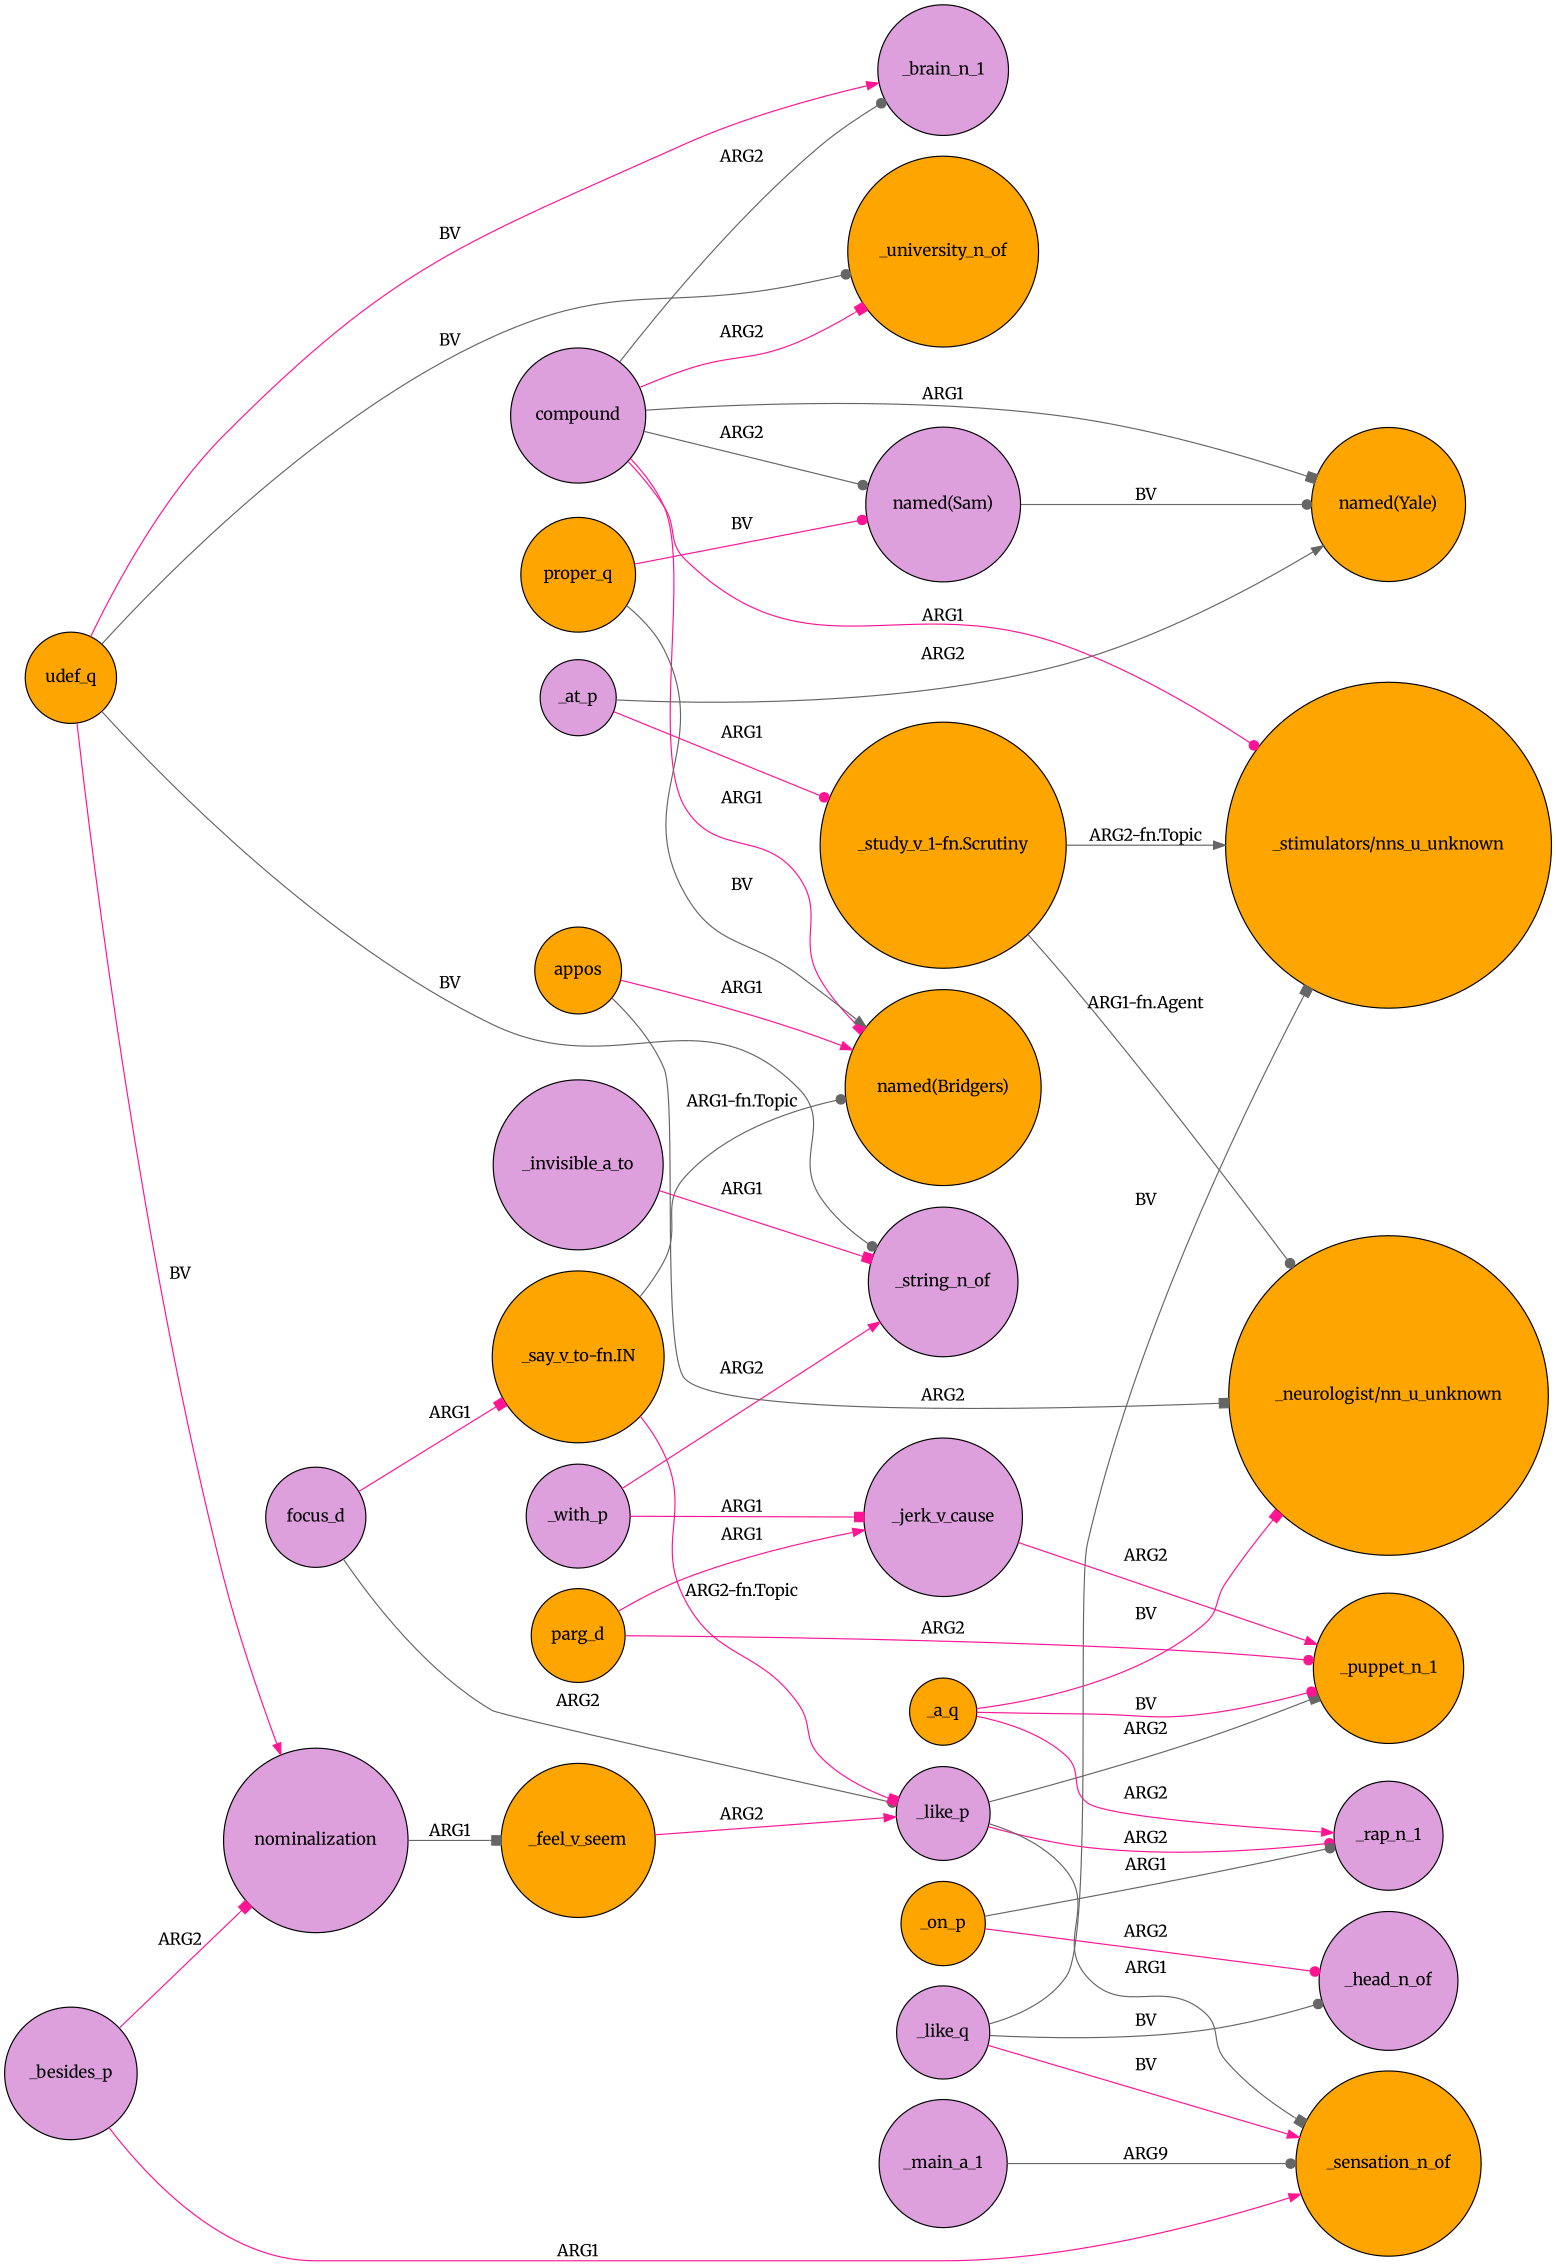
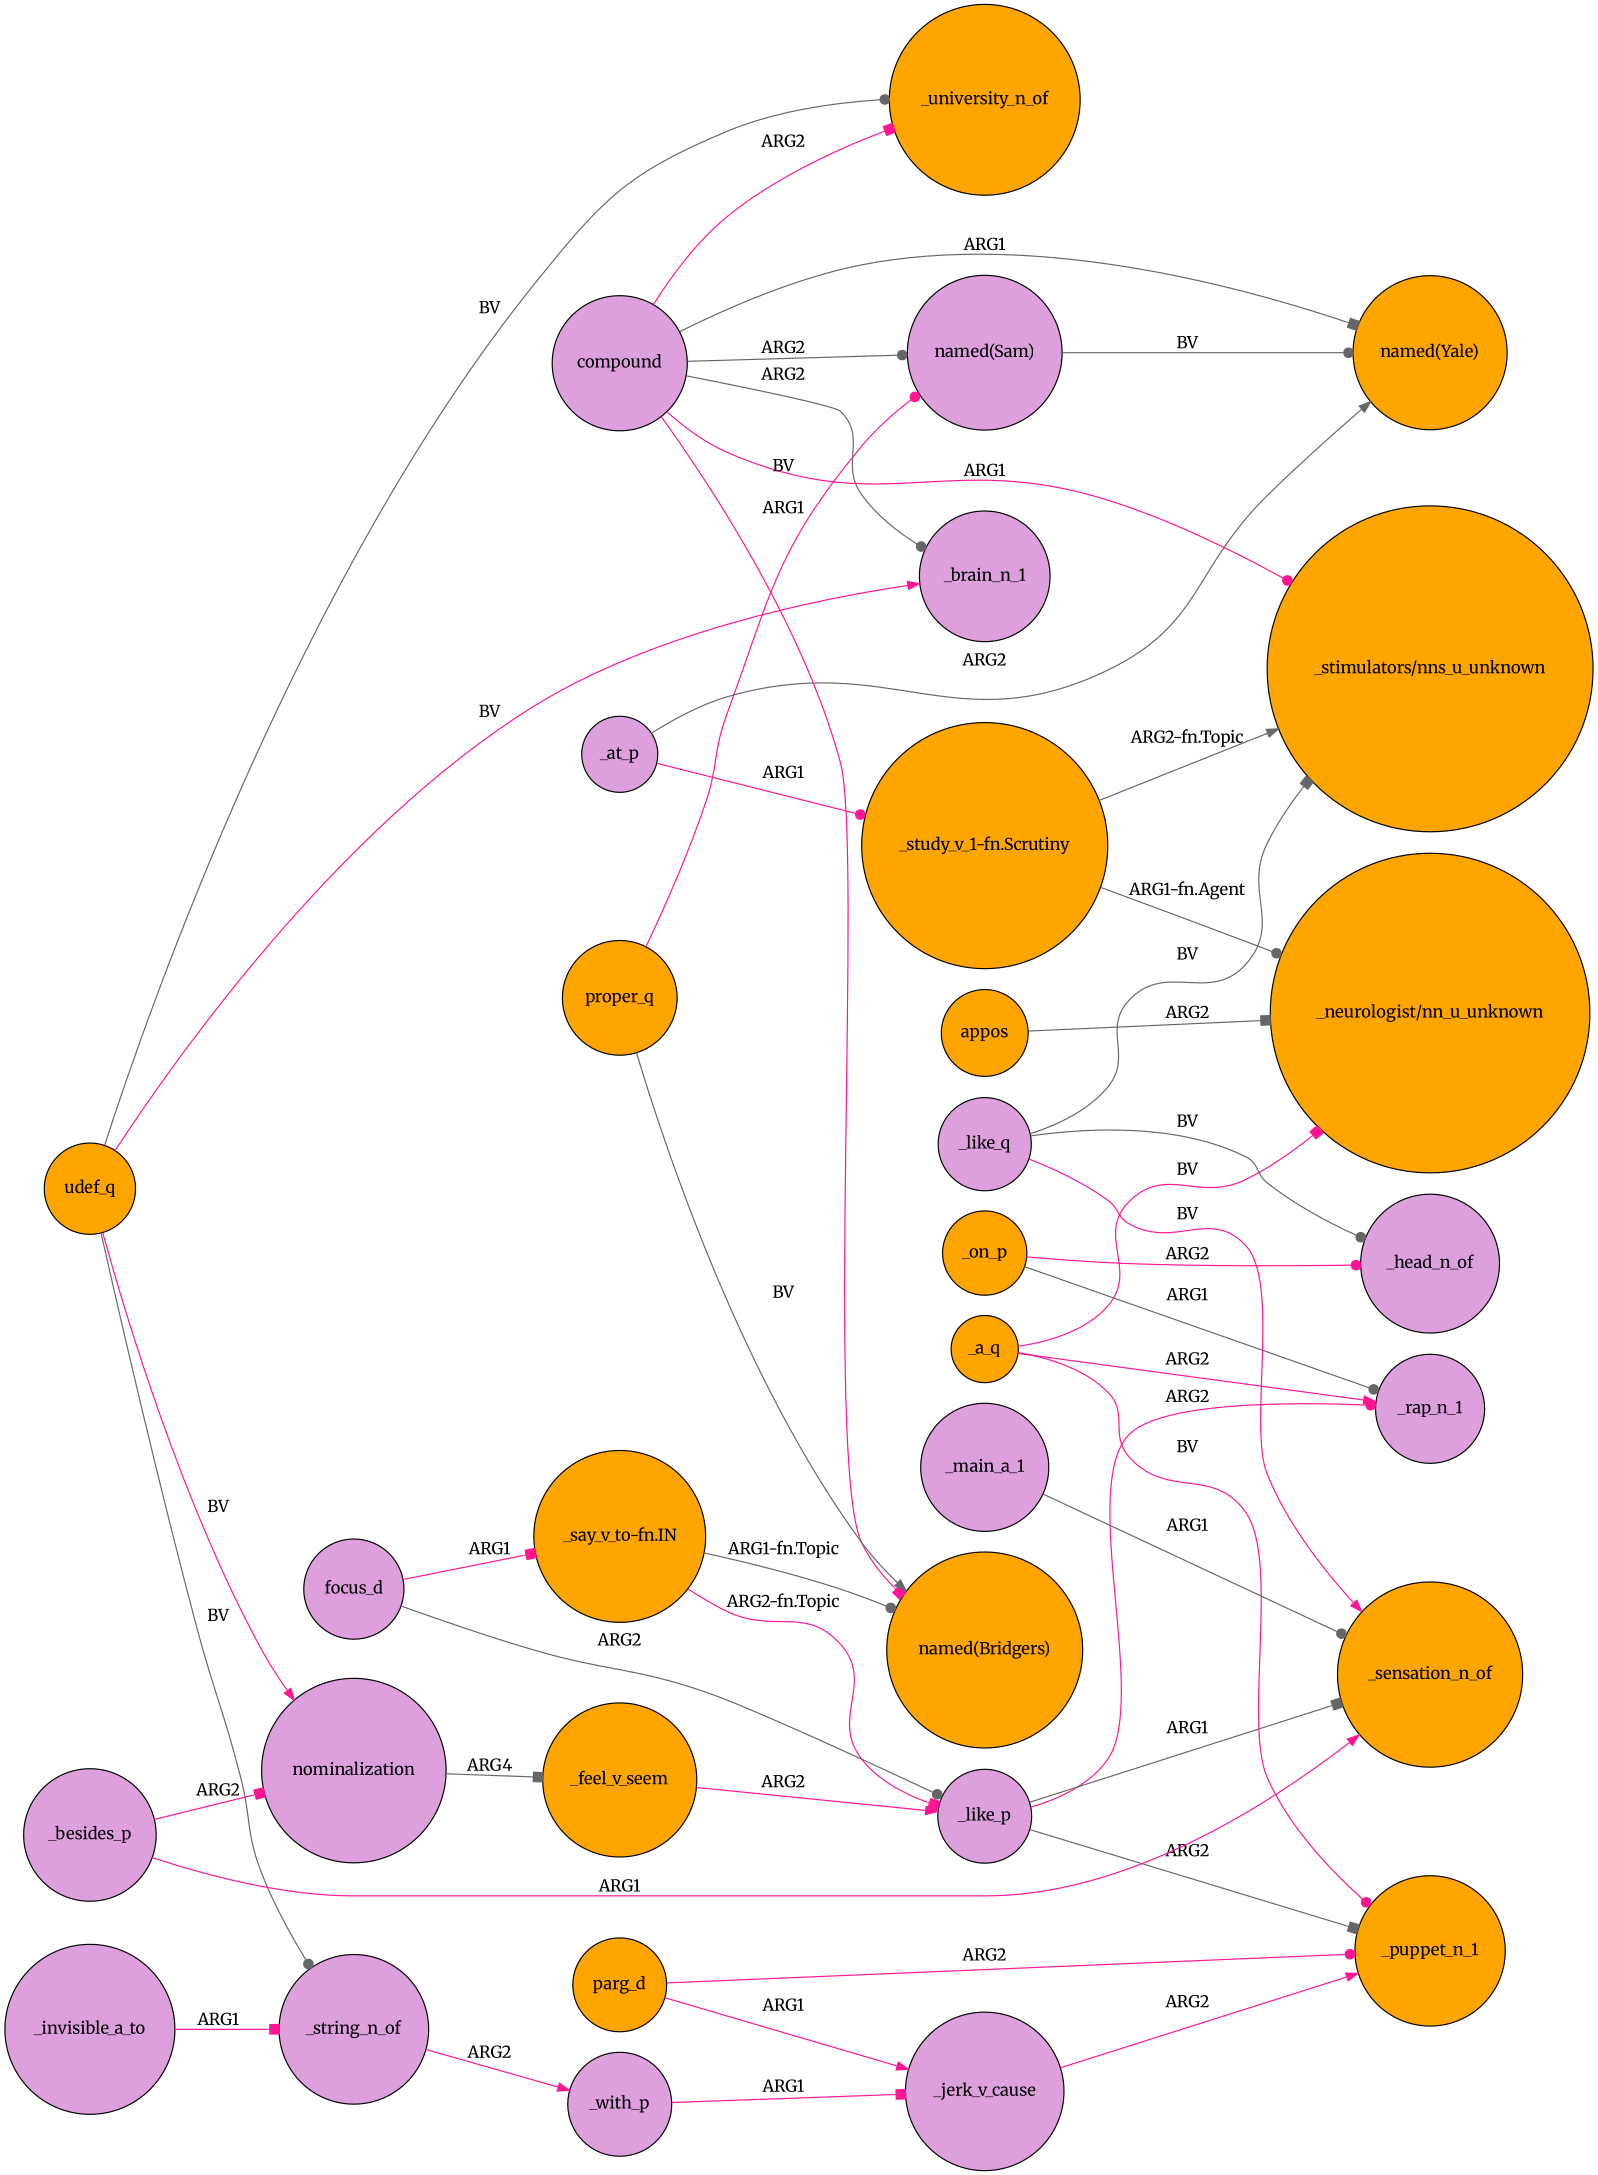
(732, 1010) -> none
(746, 1409) -> (492, 2068)
(450, 1832) -> (490, 1766)
(1146, 2155) -> (1188, 1526)
